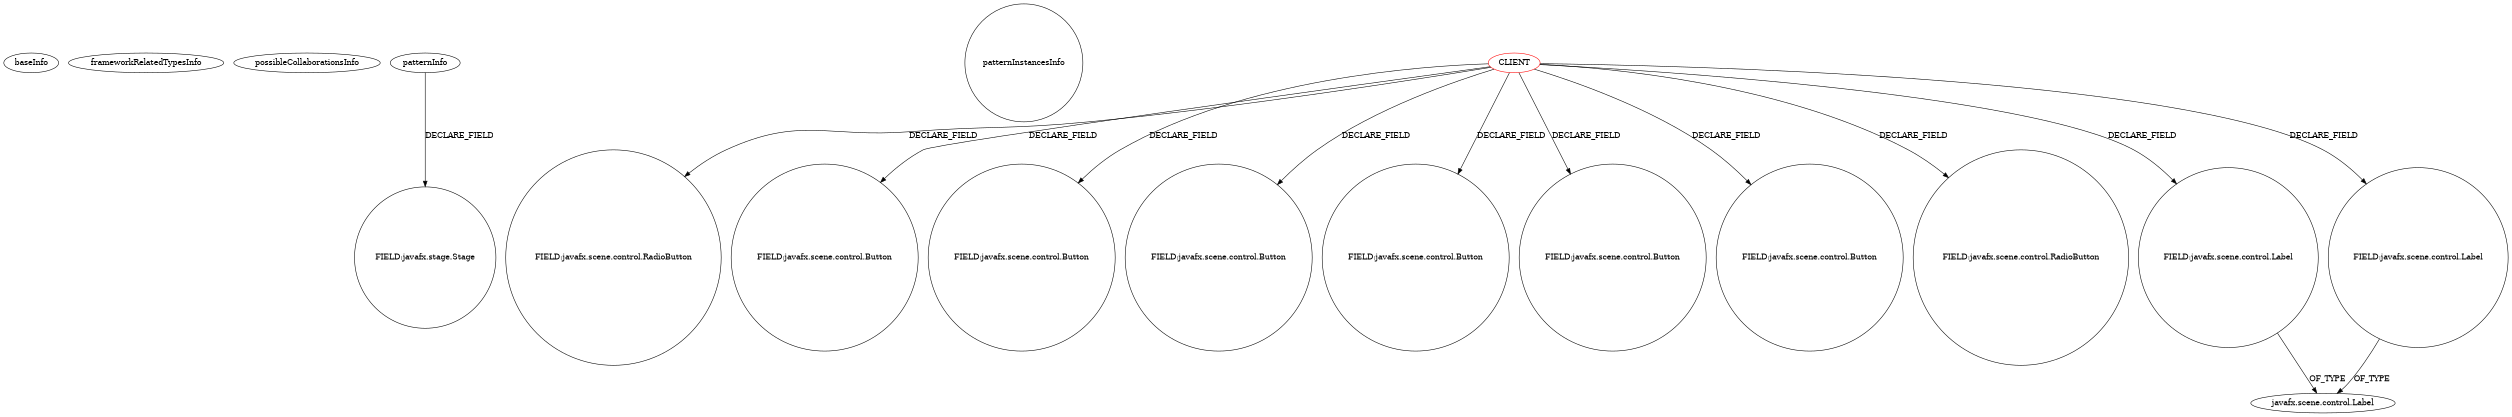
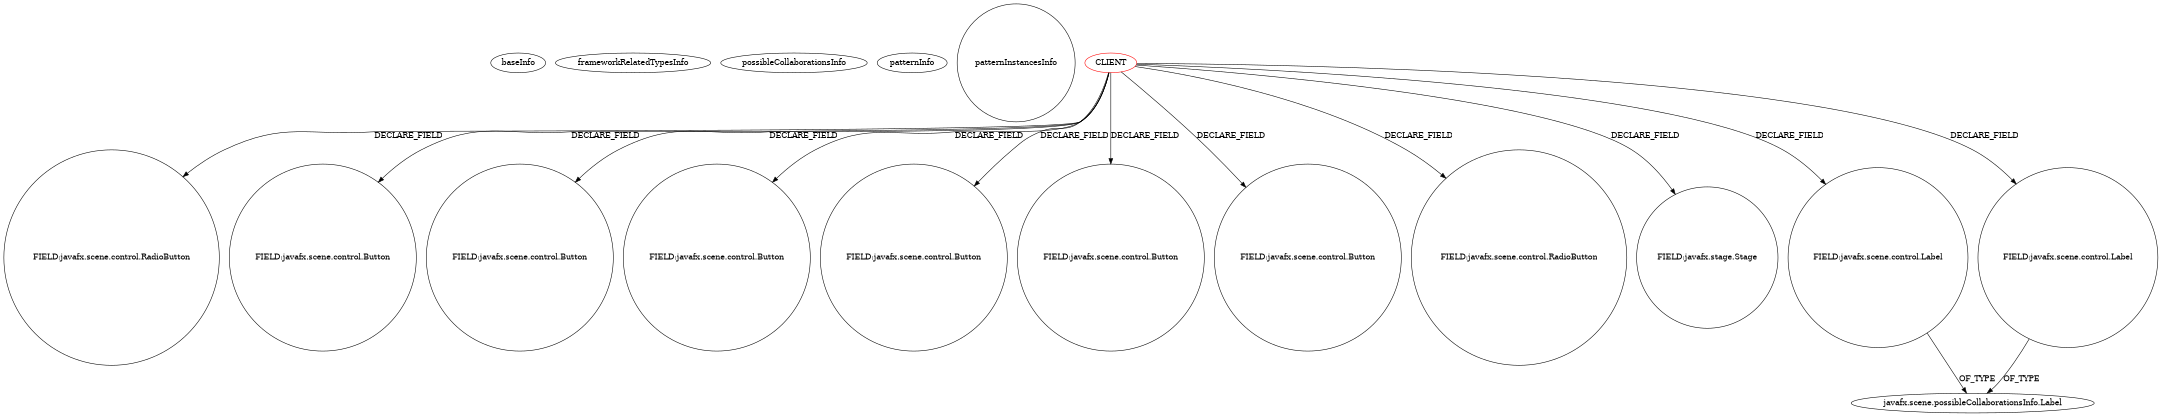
(425, 127) -> (1416, 94)
(2323, 403) -> (1973, 403)
